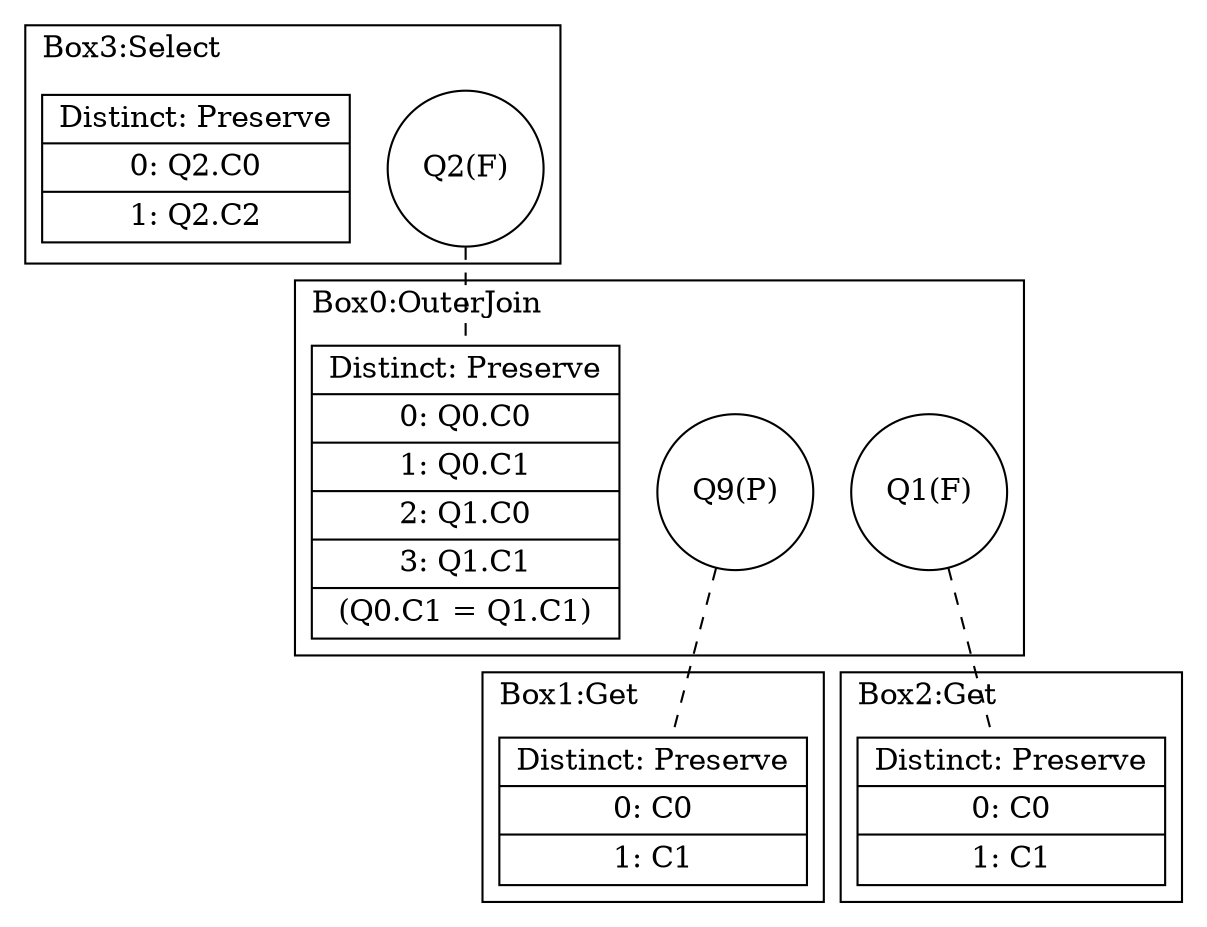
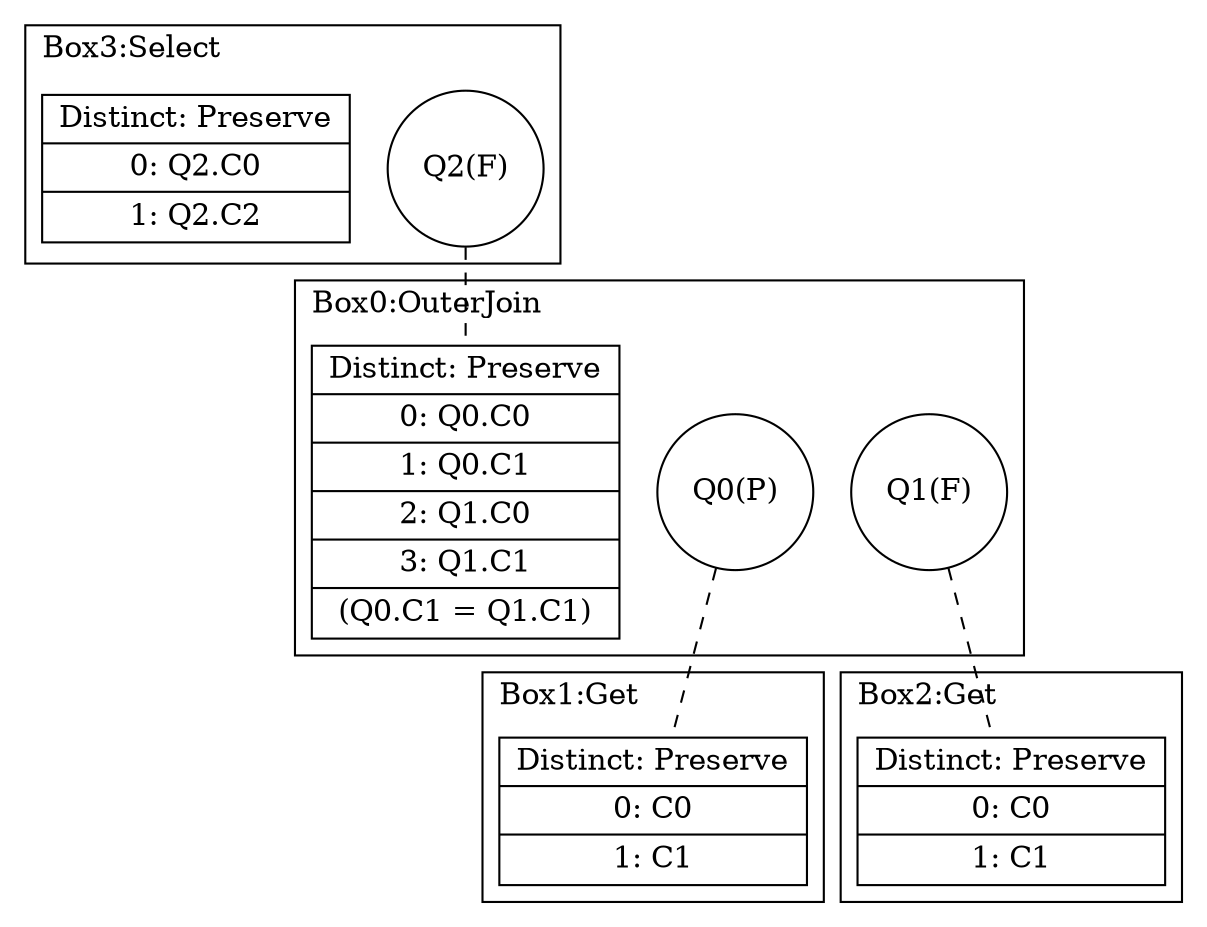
(735, 492) -> (735, 492)
